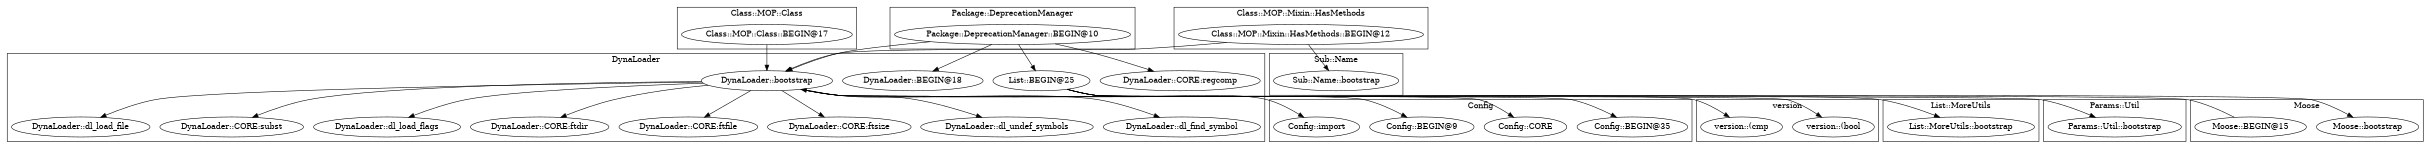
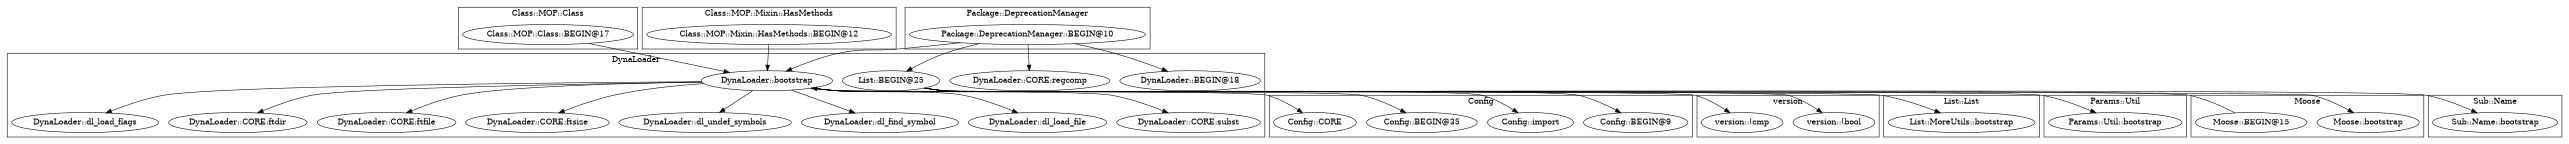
(1318, 57) -> (1643, 91)
(1961, 106) -> (1962, 102)
